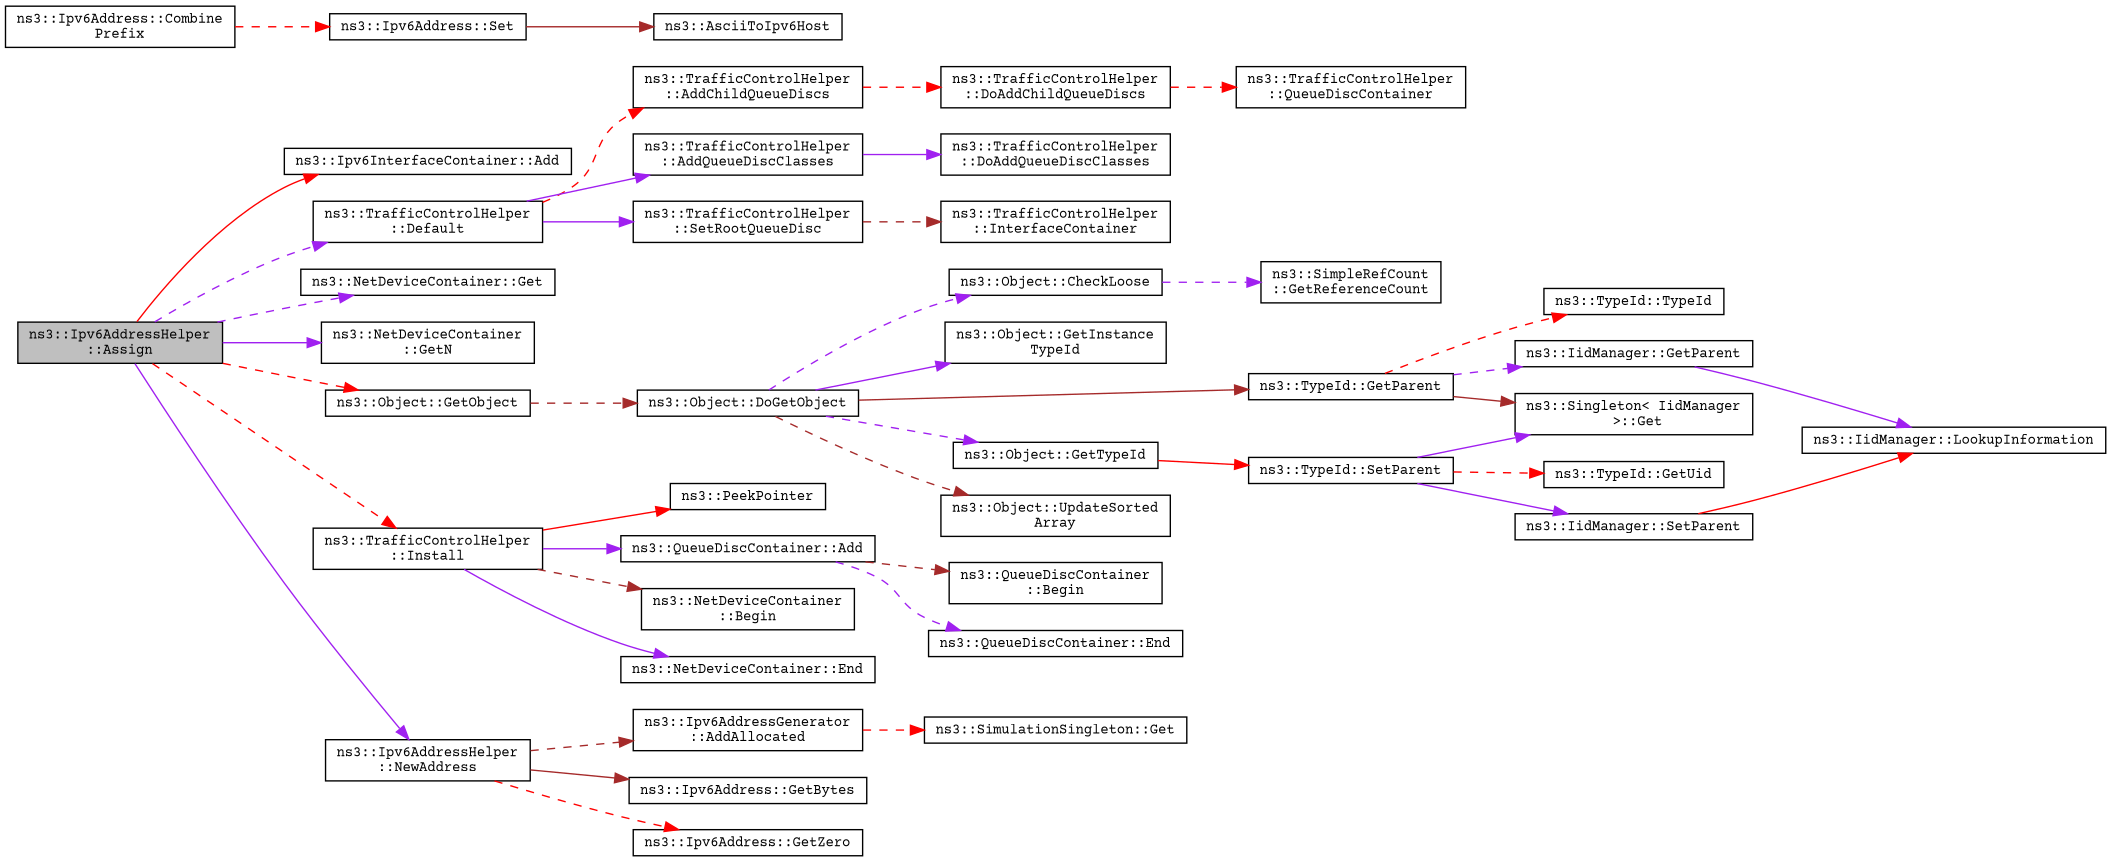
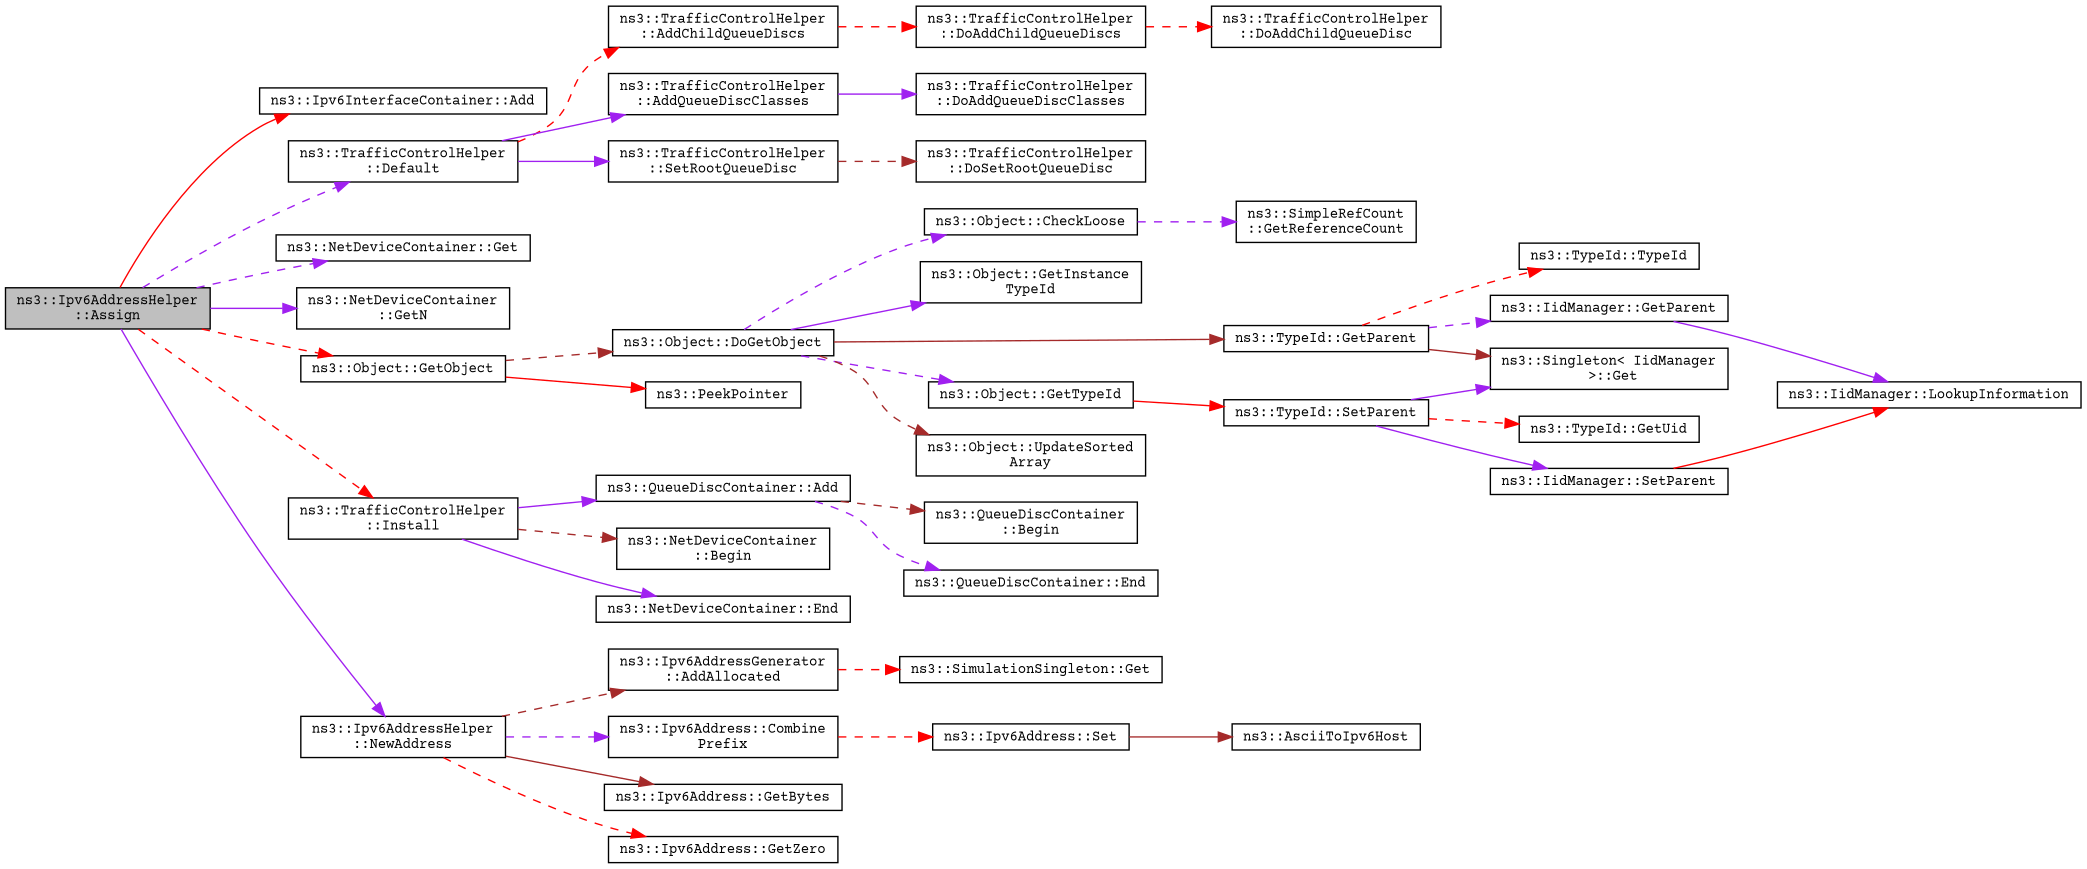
(1351, 87) -> (1326, 27)
(1056, 222) -> (1031, 161)
(600, 521) -> (568, 382)
none -> (550, 737)
